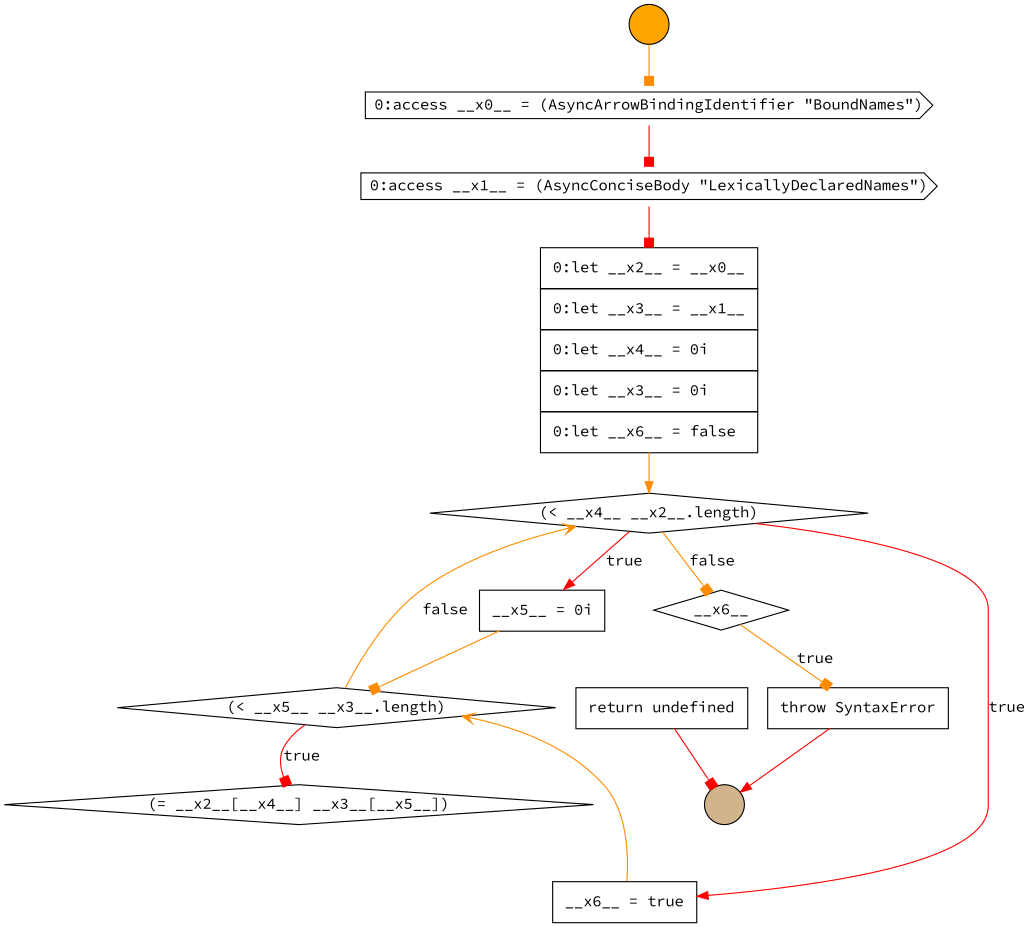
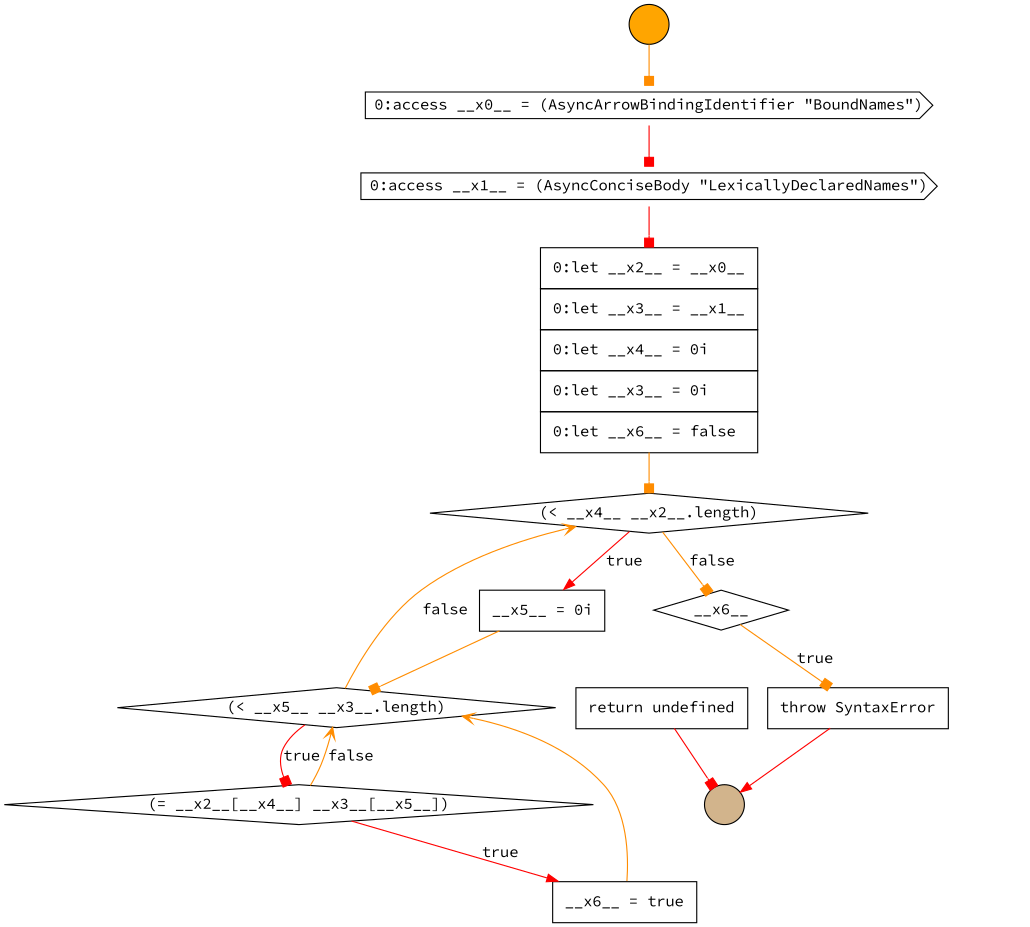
(649, 467) -> (649, 467)
(988, 731) -> (449, 849)
none -> (322, 763)
